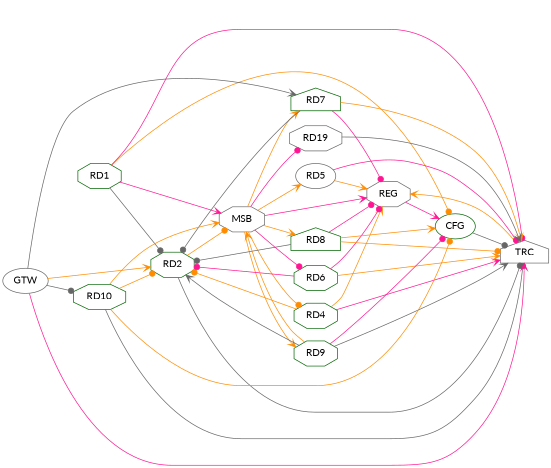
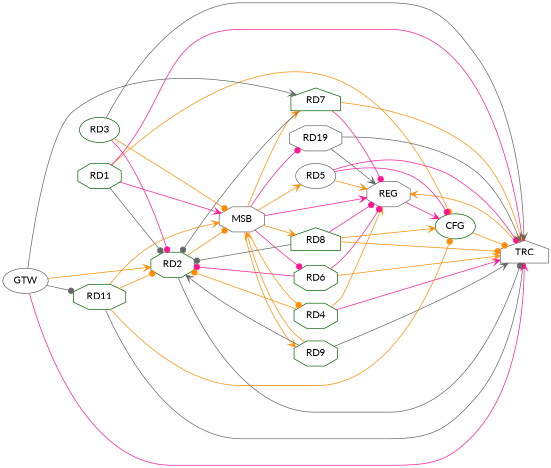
none -> (100, 130)
none -> (347, 161)
(487, 239) -> (487, 239)
(100, 297) -> (100, 297)
(379, 302) -> (397, 171)
